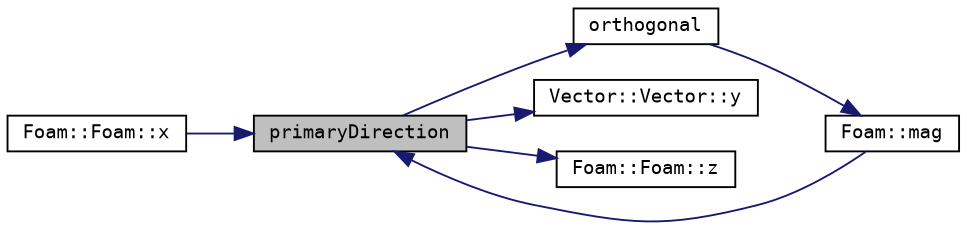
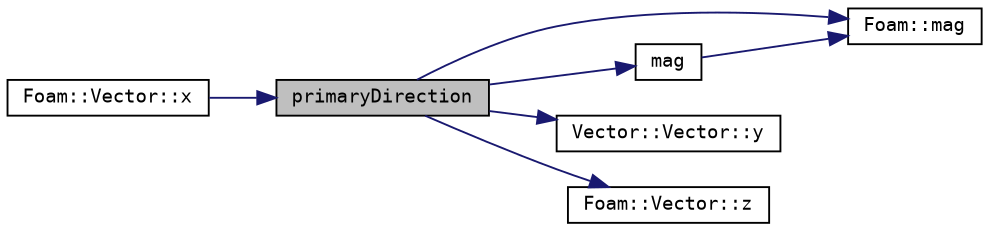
(646, 26) -> (669, 62)
(97, 134) -> (108, 98)
(646, 169) -> (669, 205)
(641, 221) -> (617, 18)
